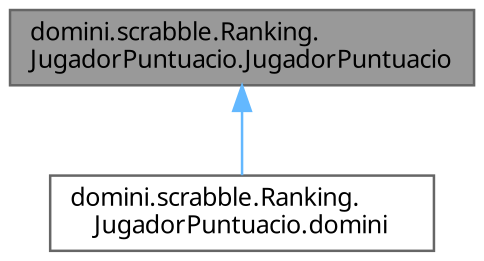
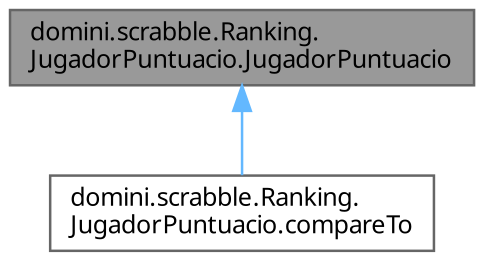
(242, 213) -> (242, 213)
